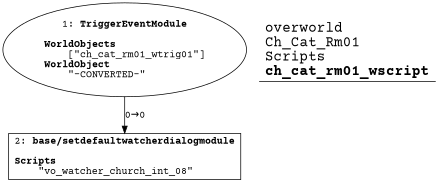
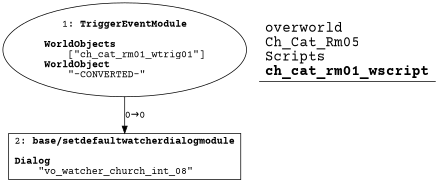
(313, 42) -> (313, 42)
(35, 161) -> (32, 161)
